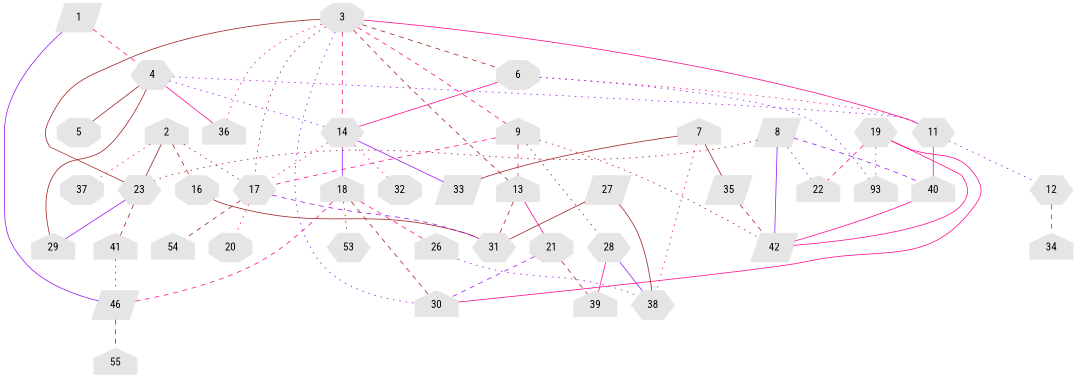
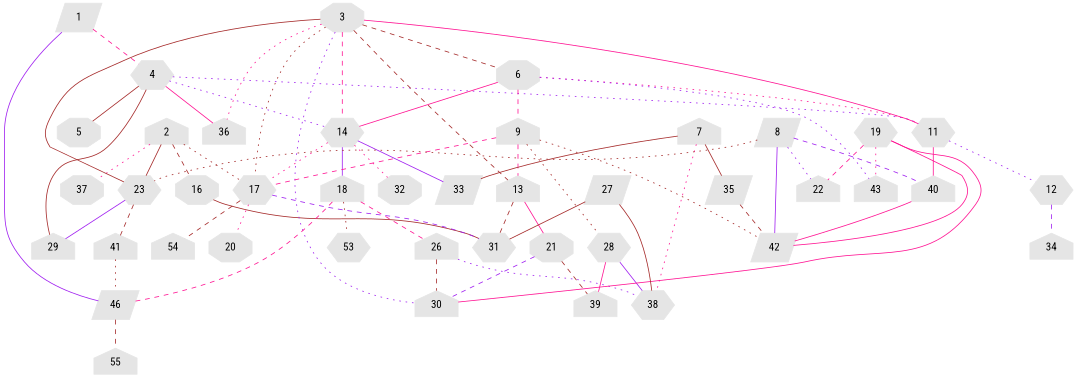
(433, 74) -> (518, 104)
(876, 190) -> (876, 190)
(390, 248) -> (437, 275)
